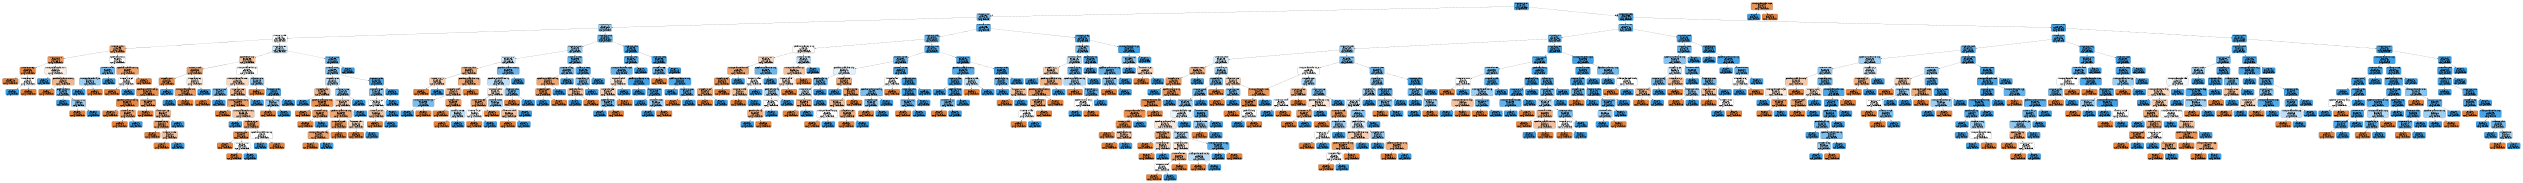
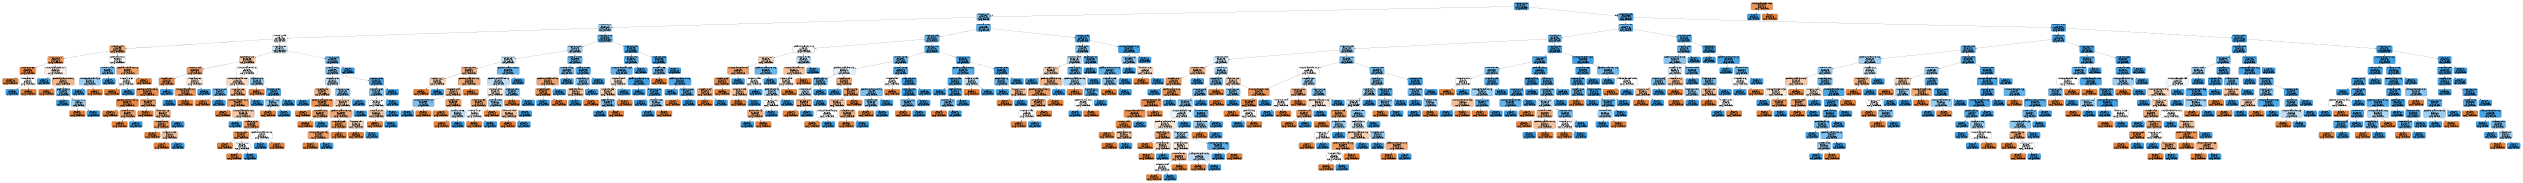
(1218, 149) -> (1218, 149)
